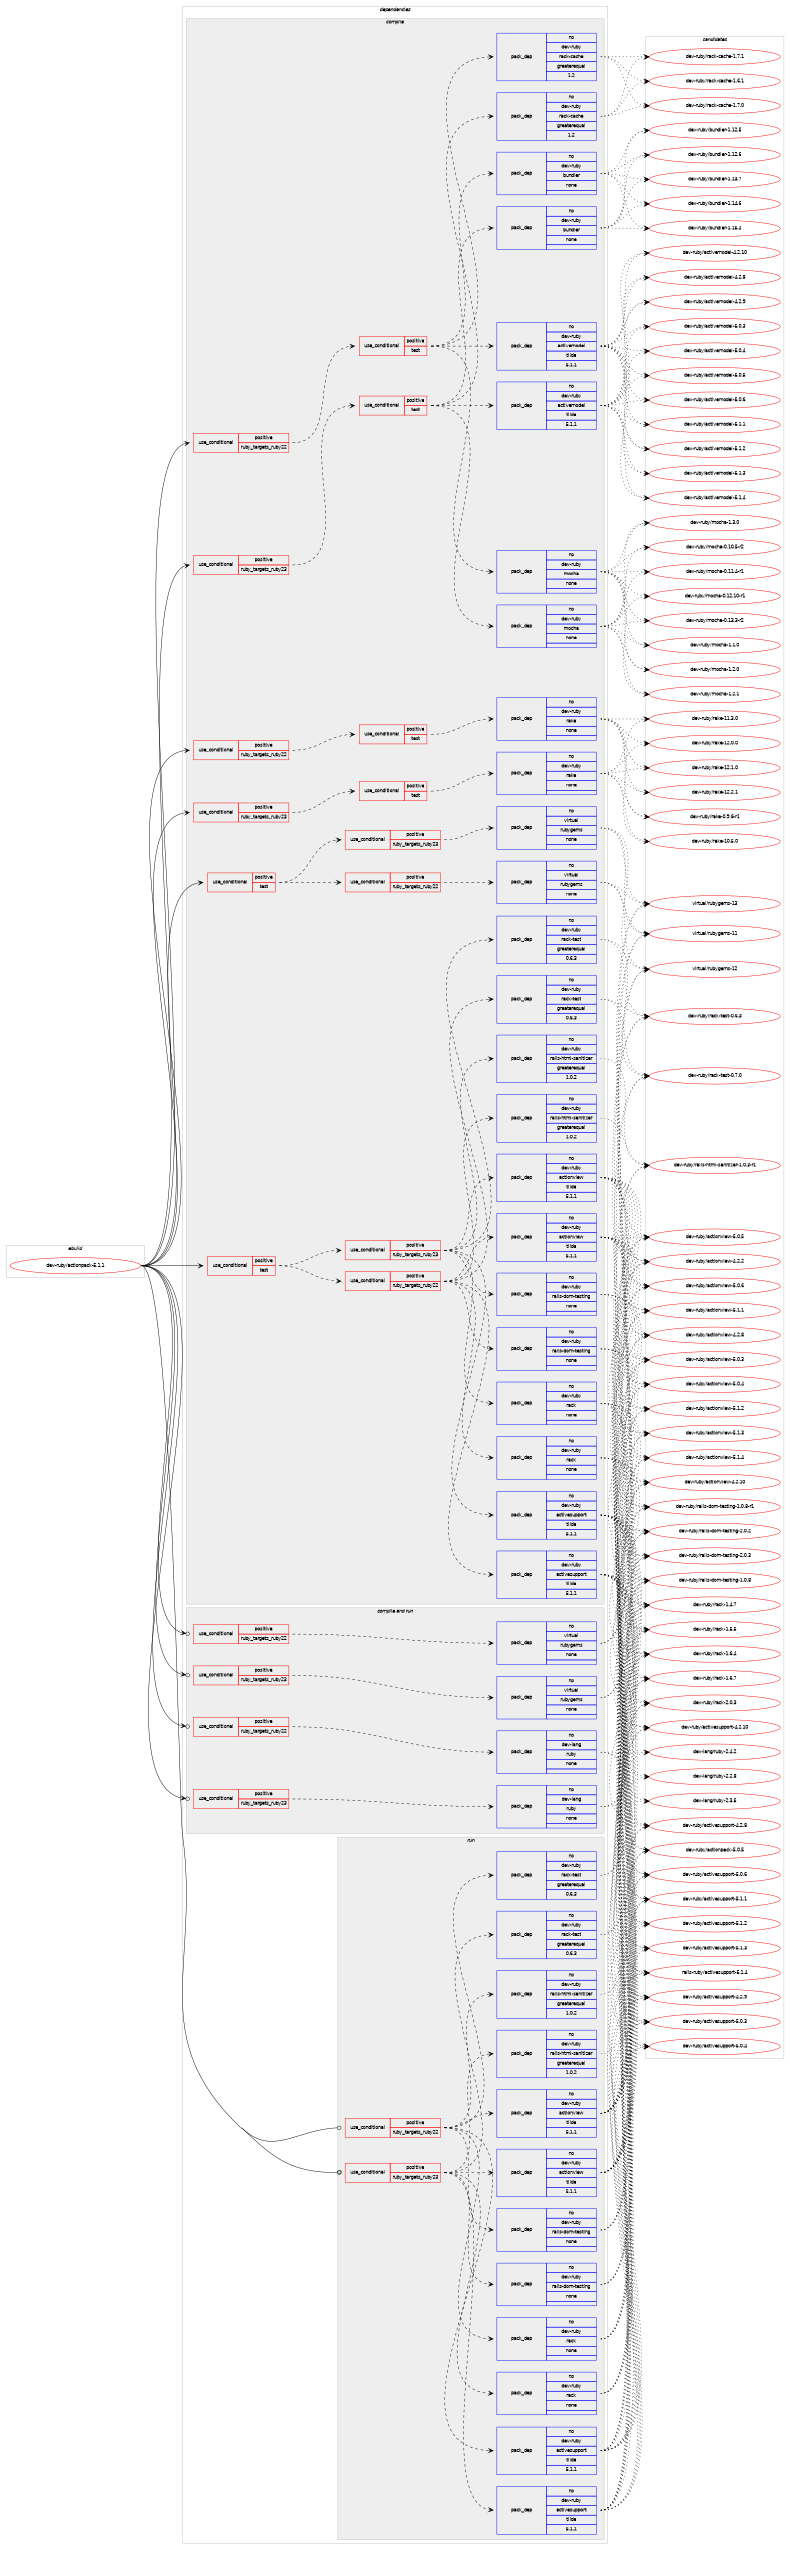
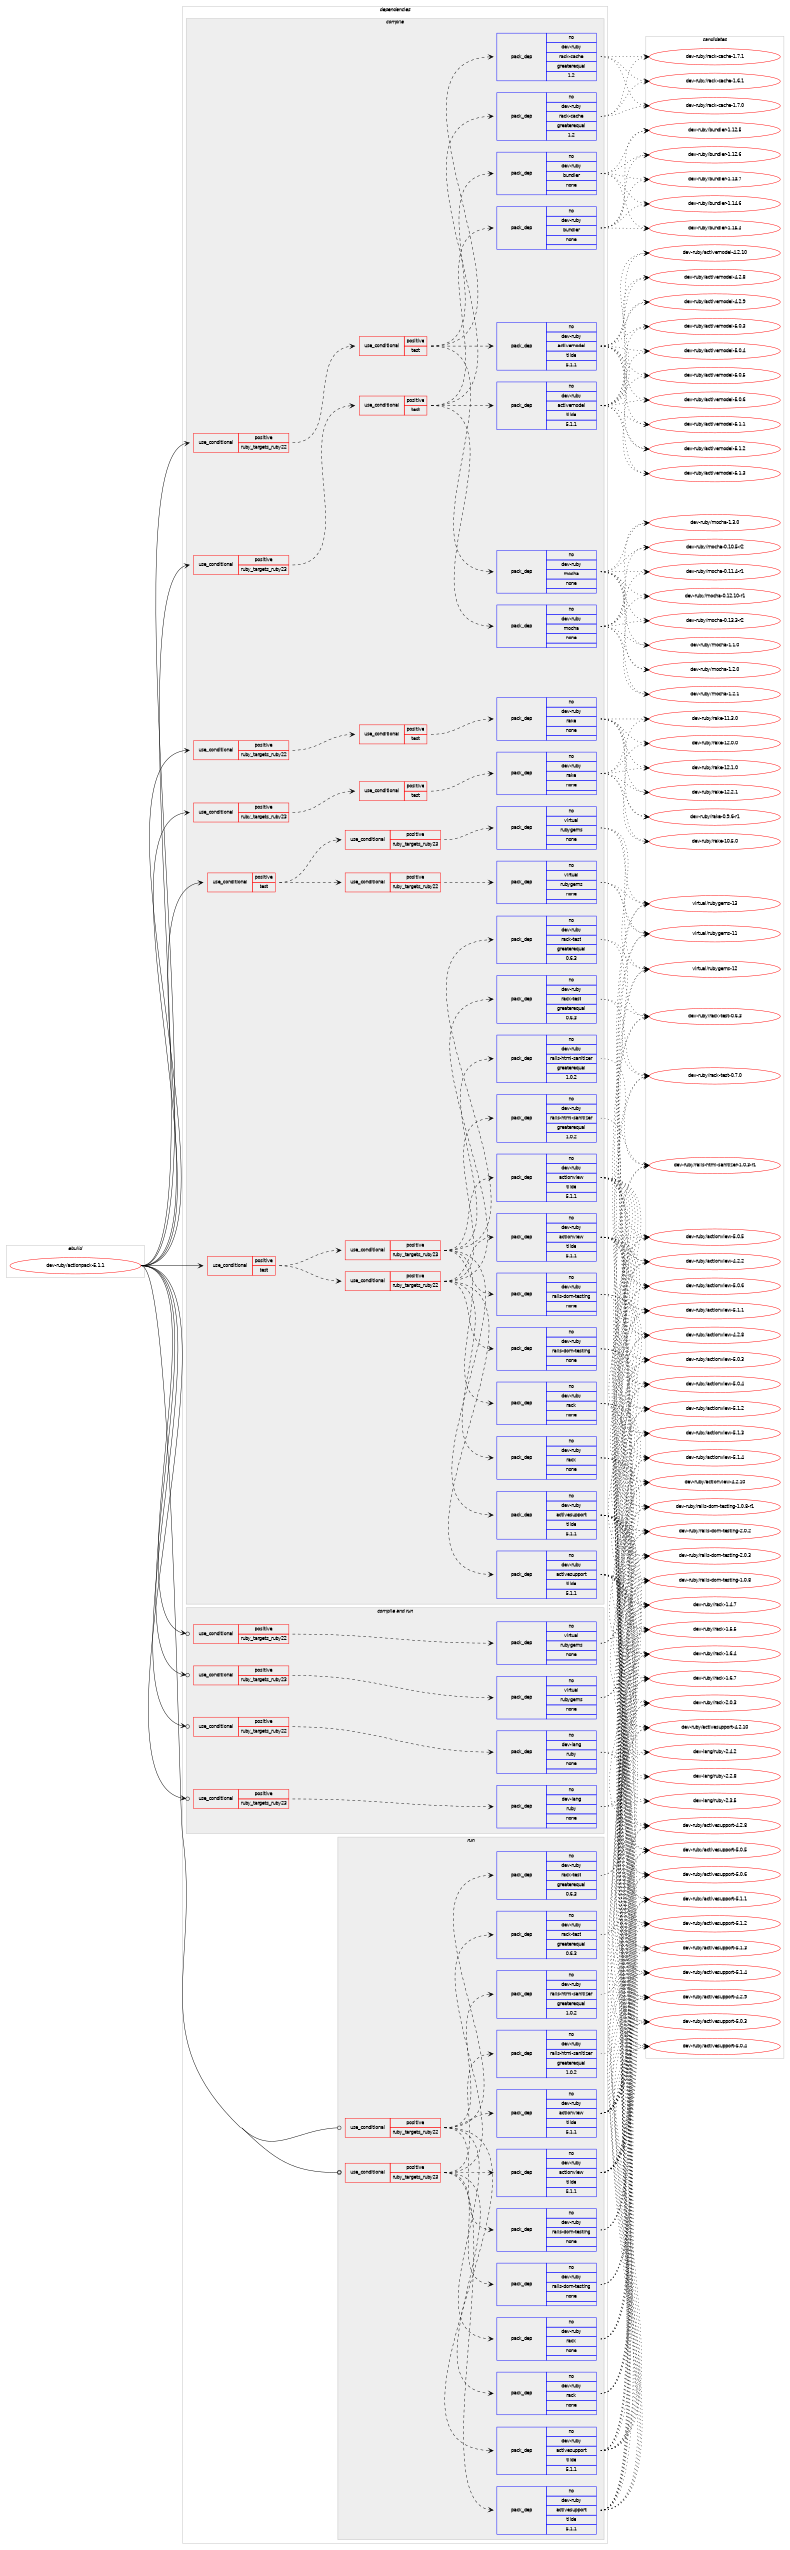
(715, 498) -> none
(715, 1850) -> (715, 1850)
(715, 1973) -> (715, 1973)
